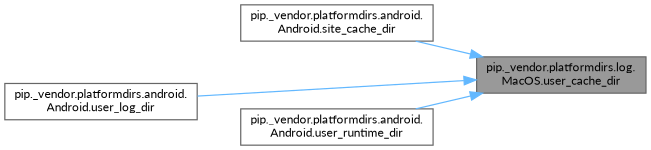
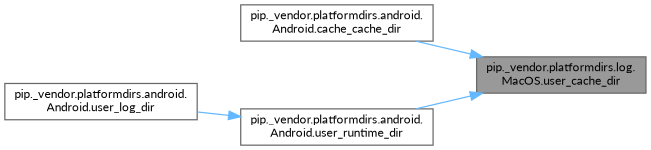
(337, 23) -> (337, 23)
(331, 88) -> (213, 114)
